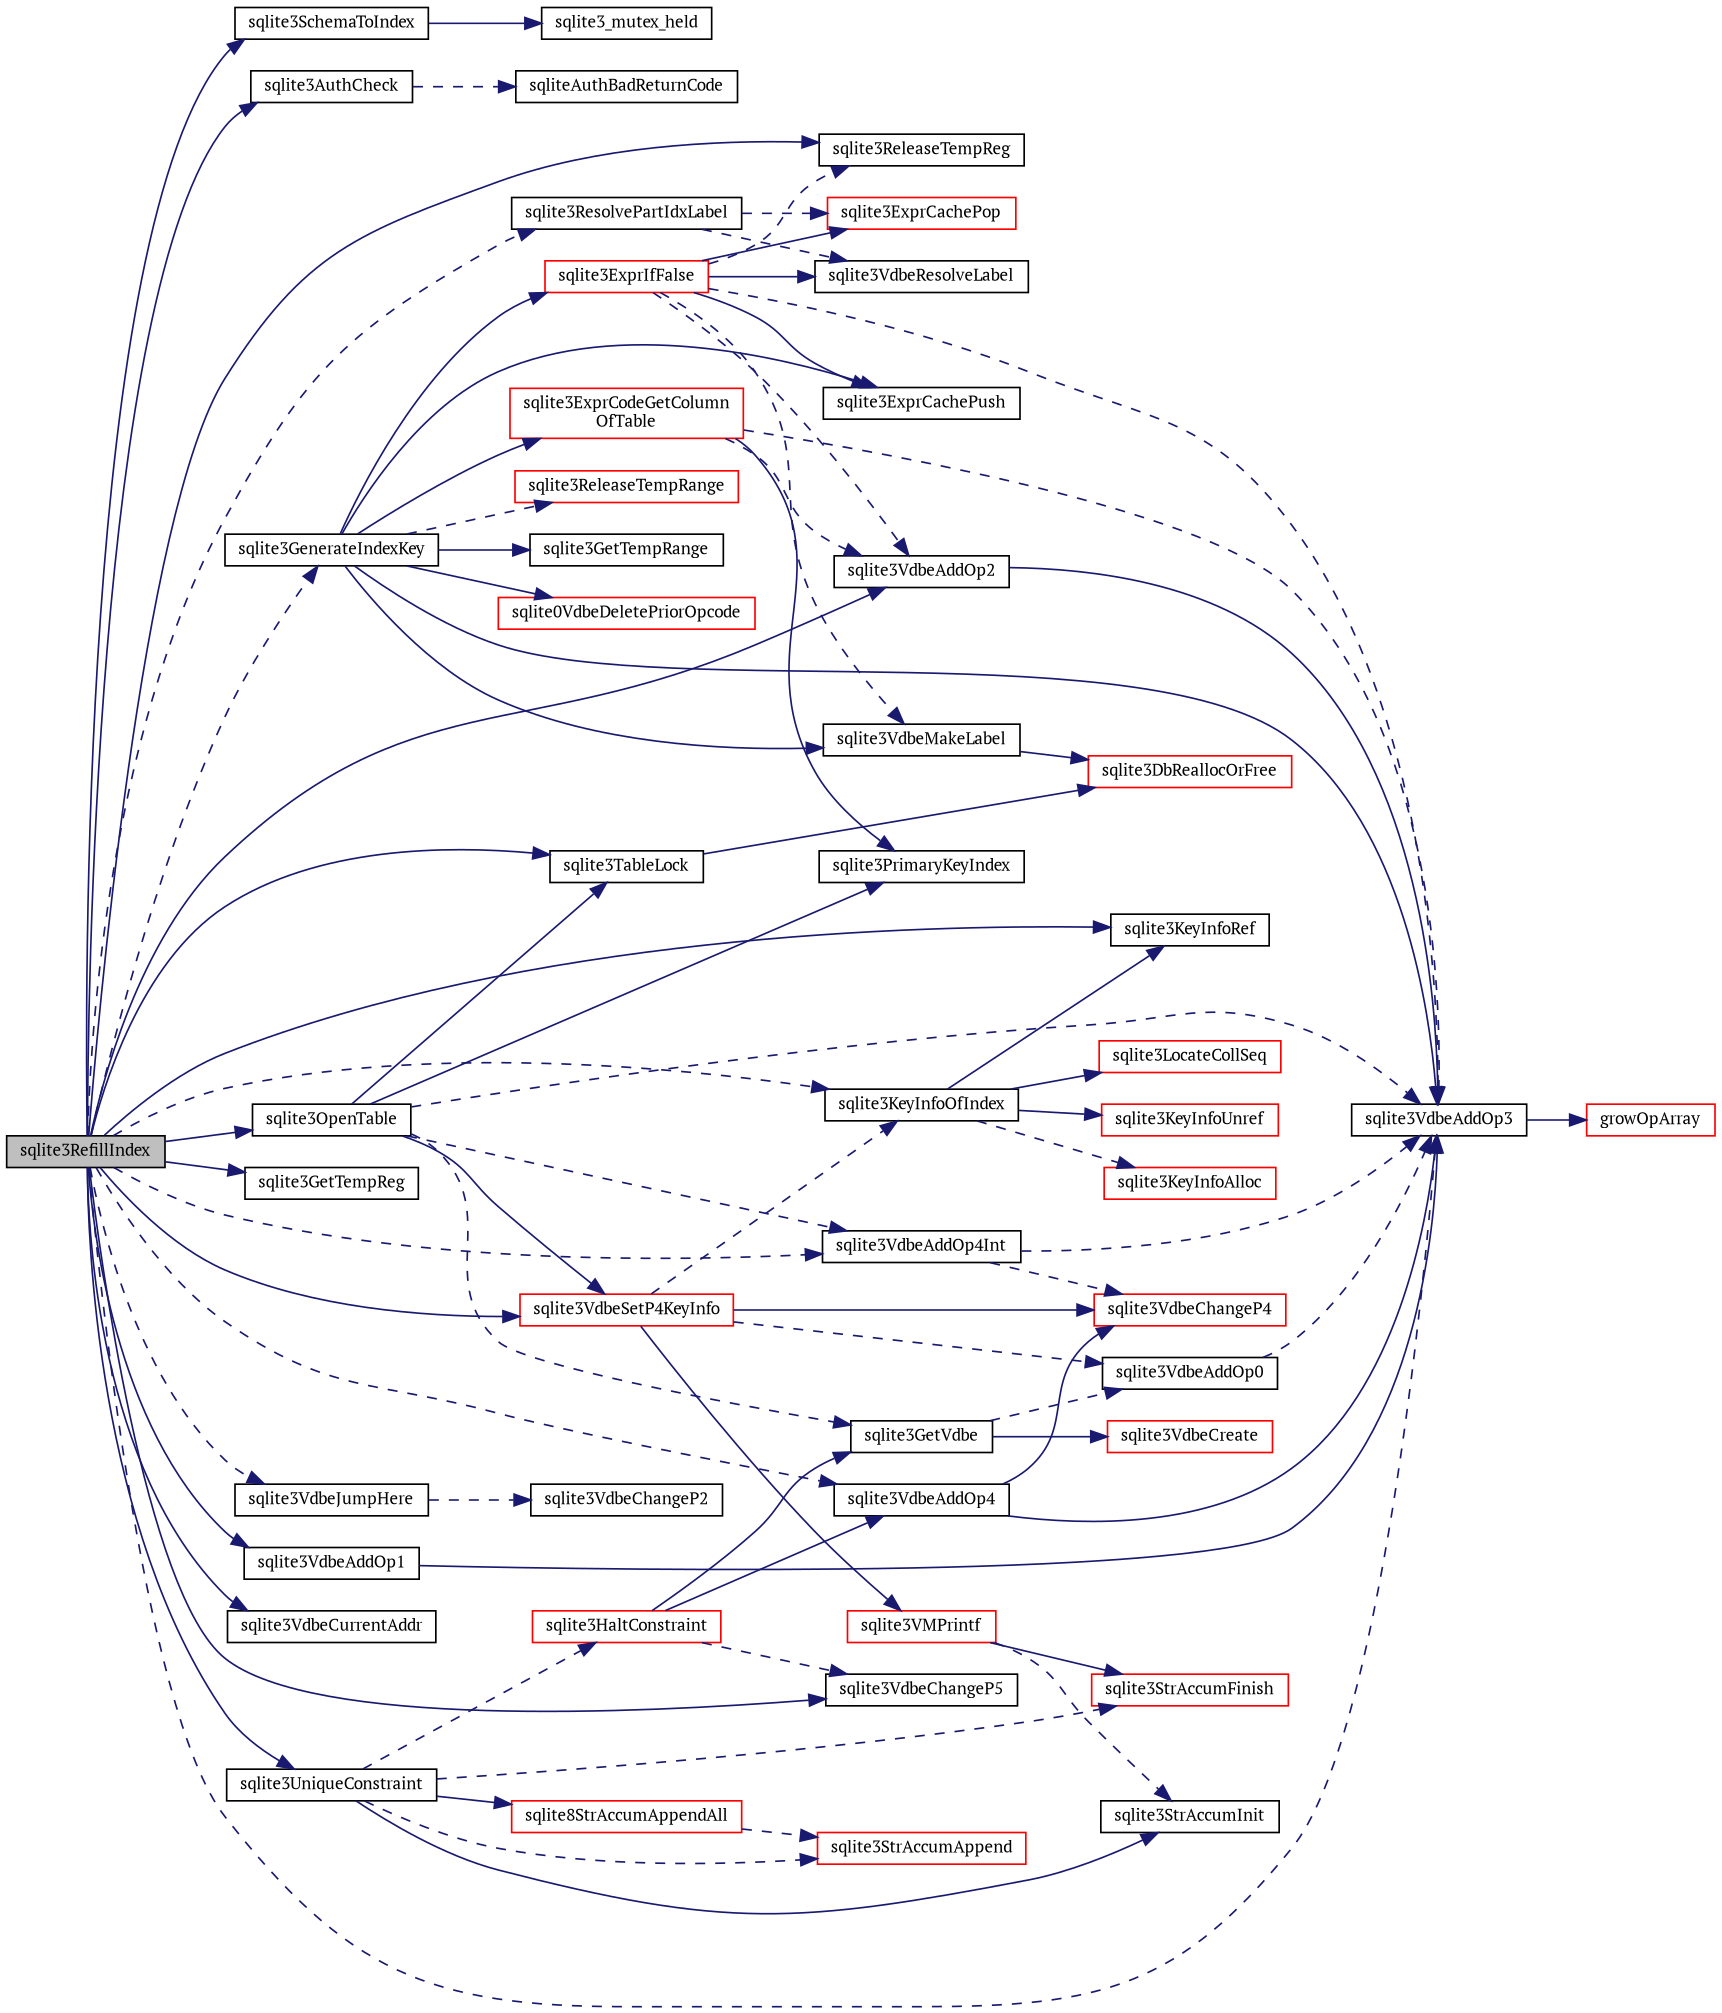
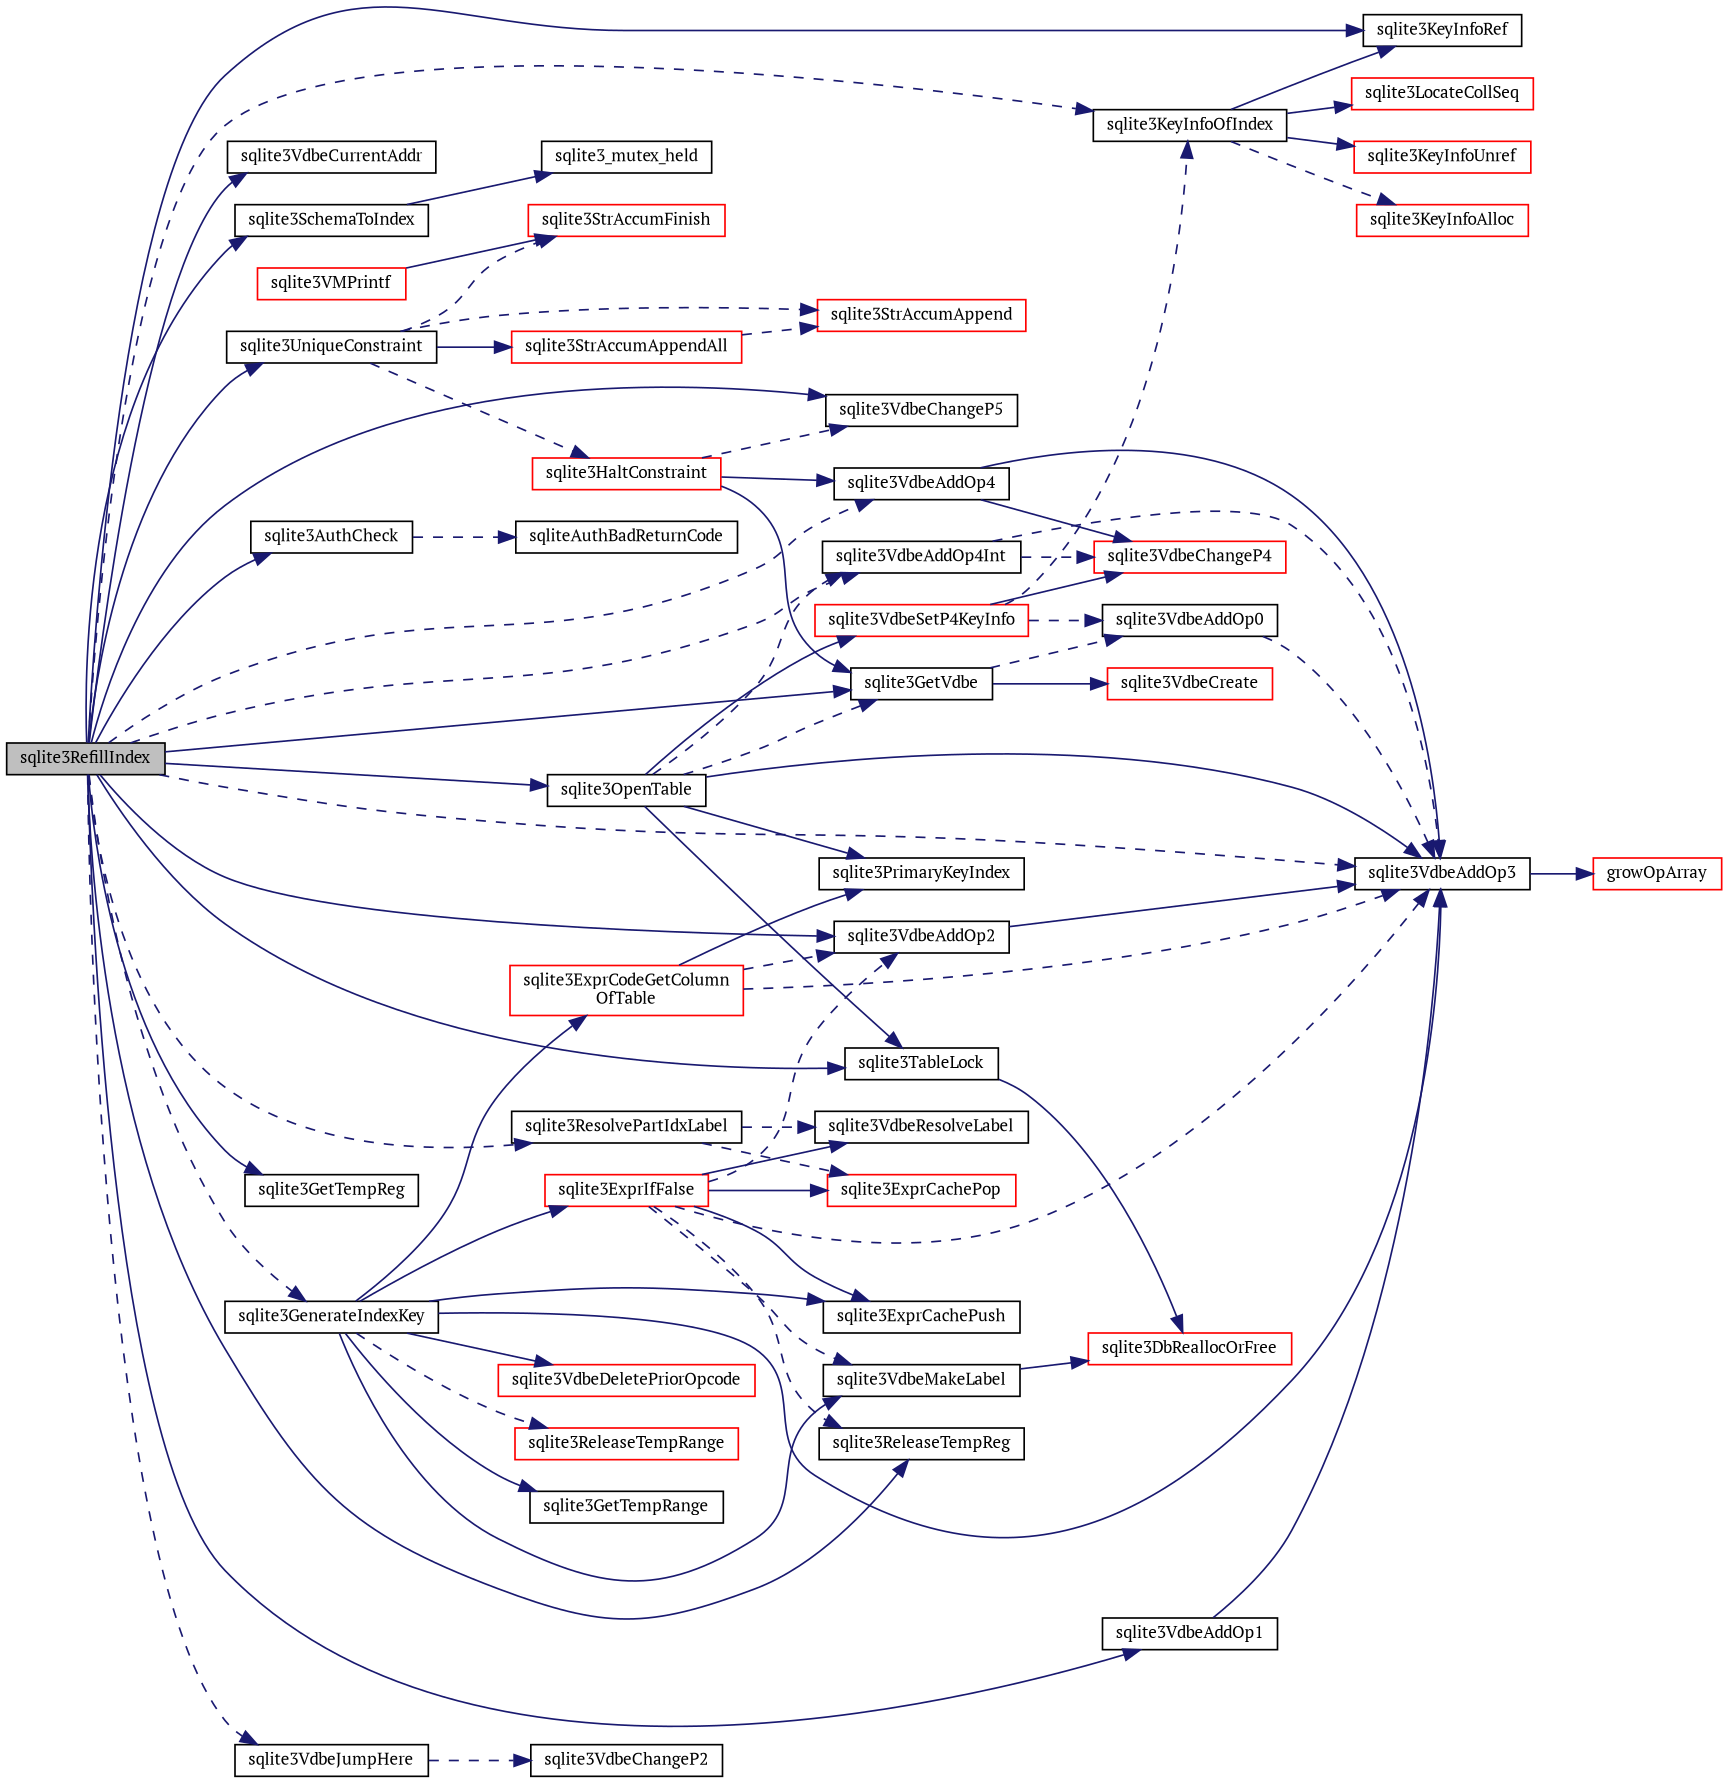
(627, 613) -> (627, 1380)
(918, 1039) -> (1065, 756)
(282, 1290) -> (499, 722)
(746, 1455) -> none
(627, 1817) -> (627, 347)
(1190, 1817) -> none
